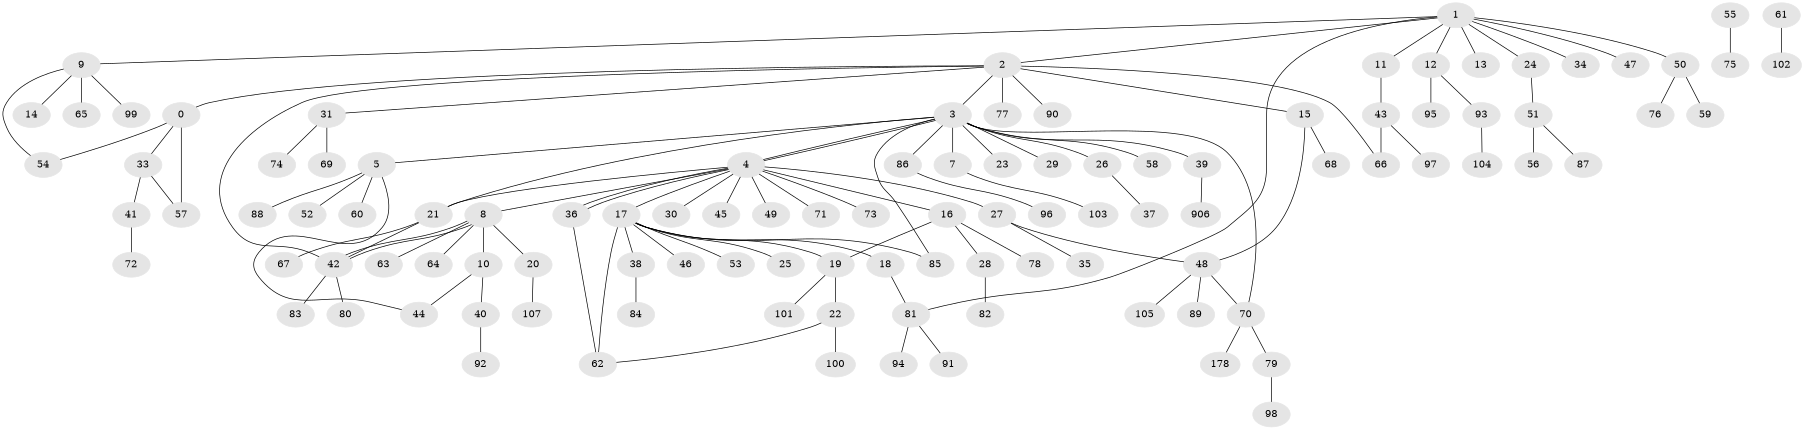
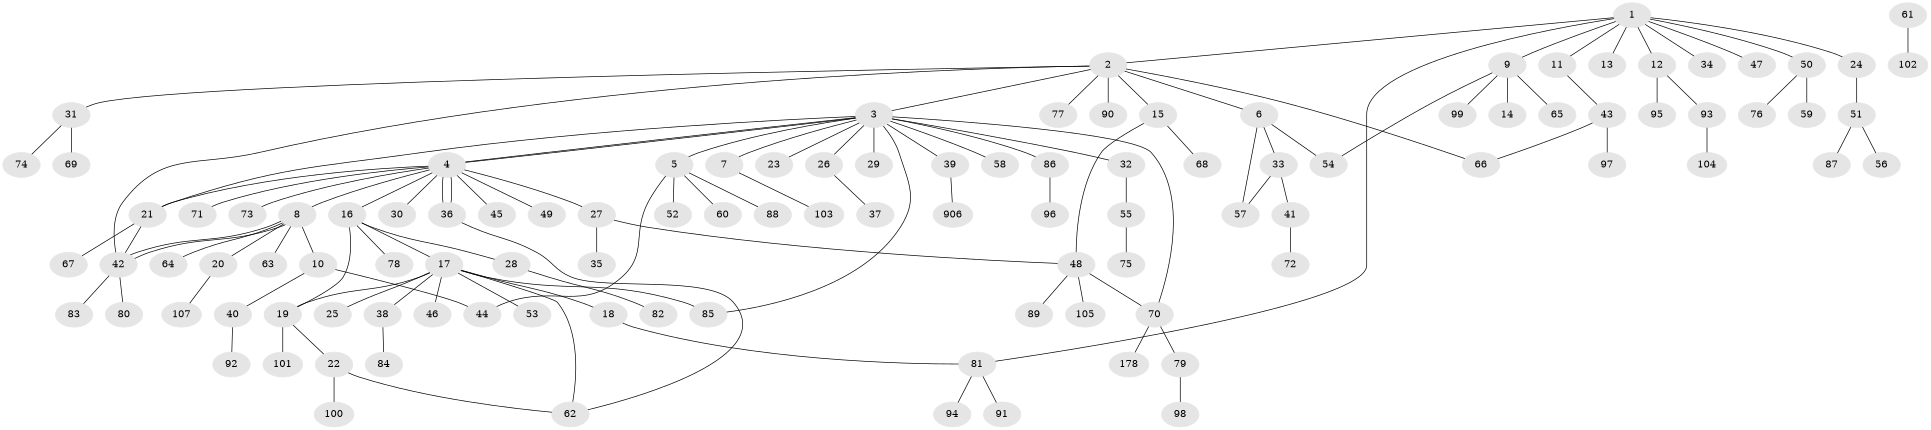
(181, 115) -> (1259, 115)
none -> (1126, 165)
(683, 188) -> (396, 240)
